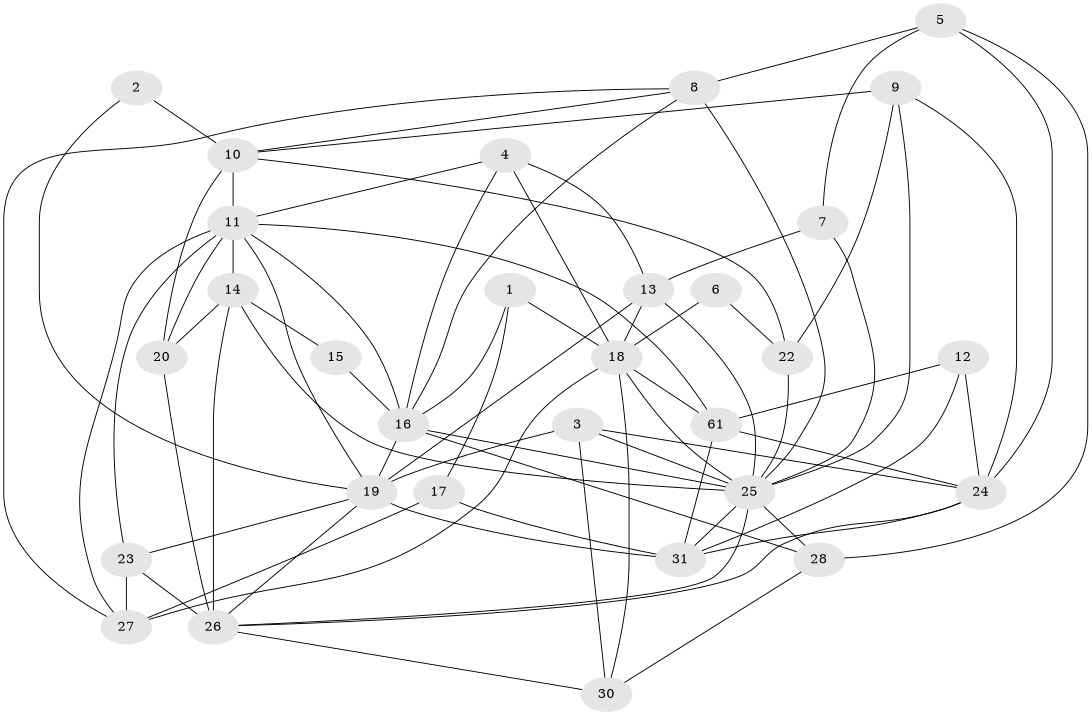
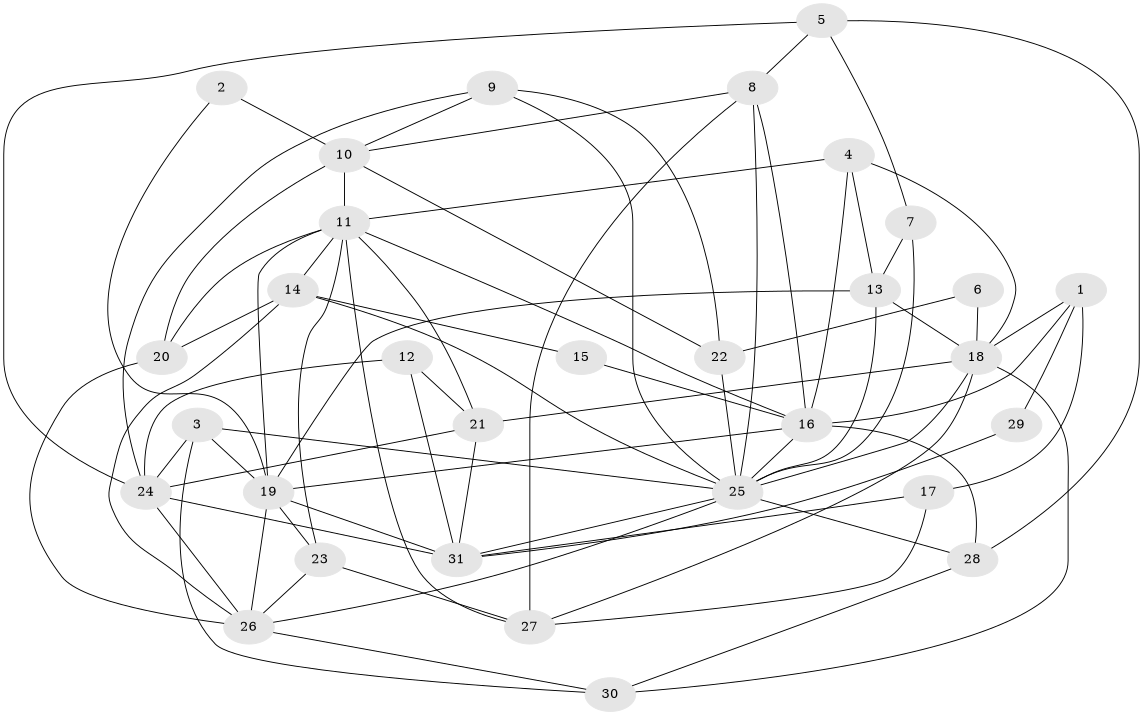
(716, 425) -> (478, 425)
none -> (1017, 425)
